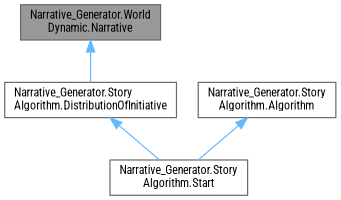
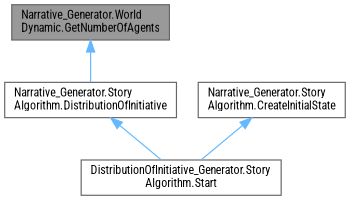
(91, 22) -> (91, 22)
(267, 100) -> (272, 100)
(179, 178) -> (181, 178)
